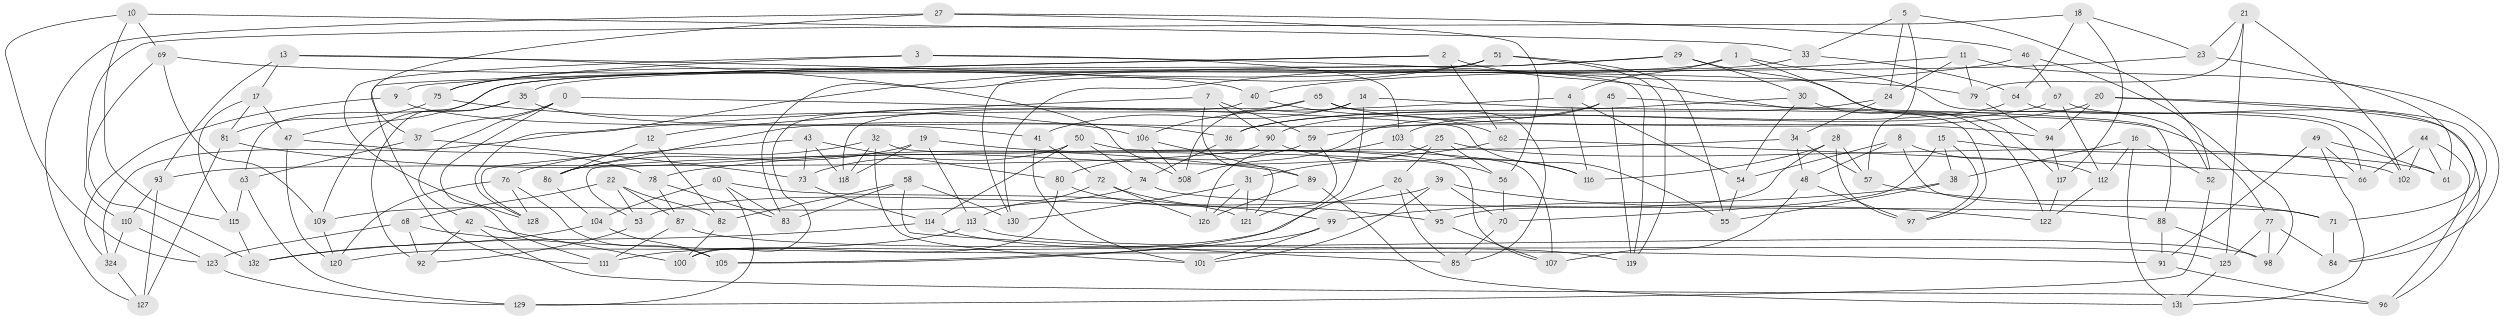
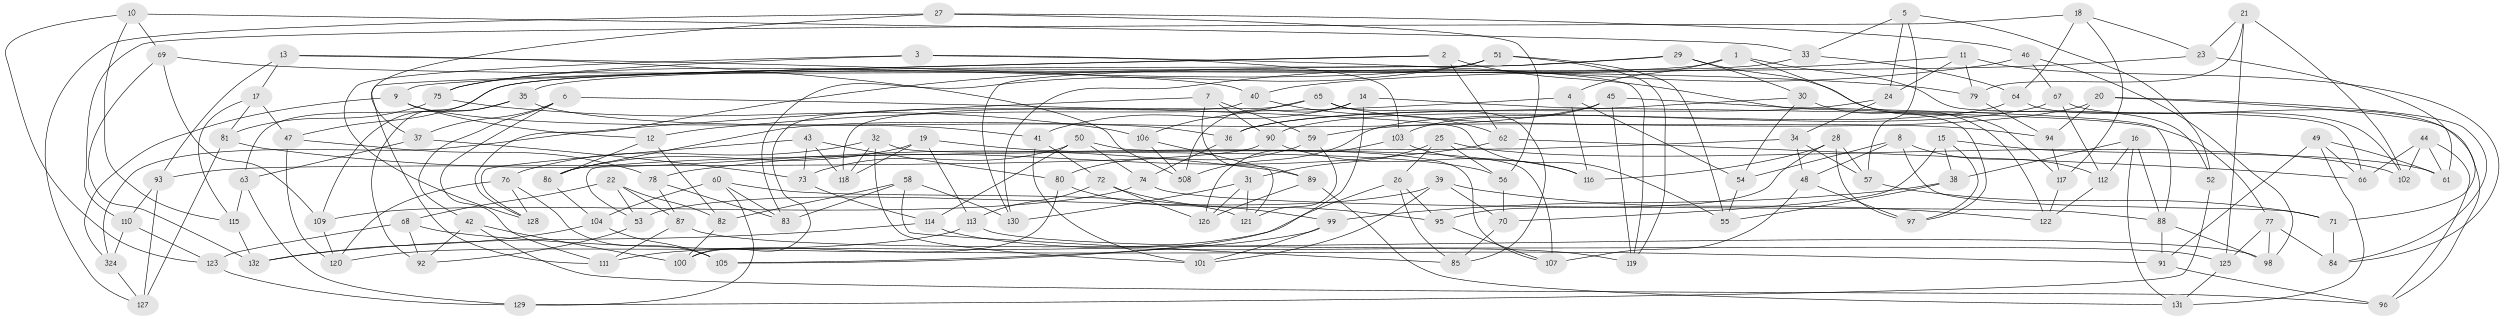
(565, 97) -> (565, 97)
none -> (520, 128)
(2175, 160) -> (2149, 180)
